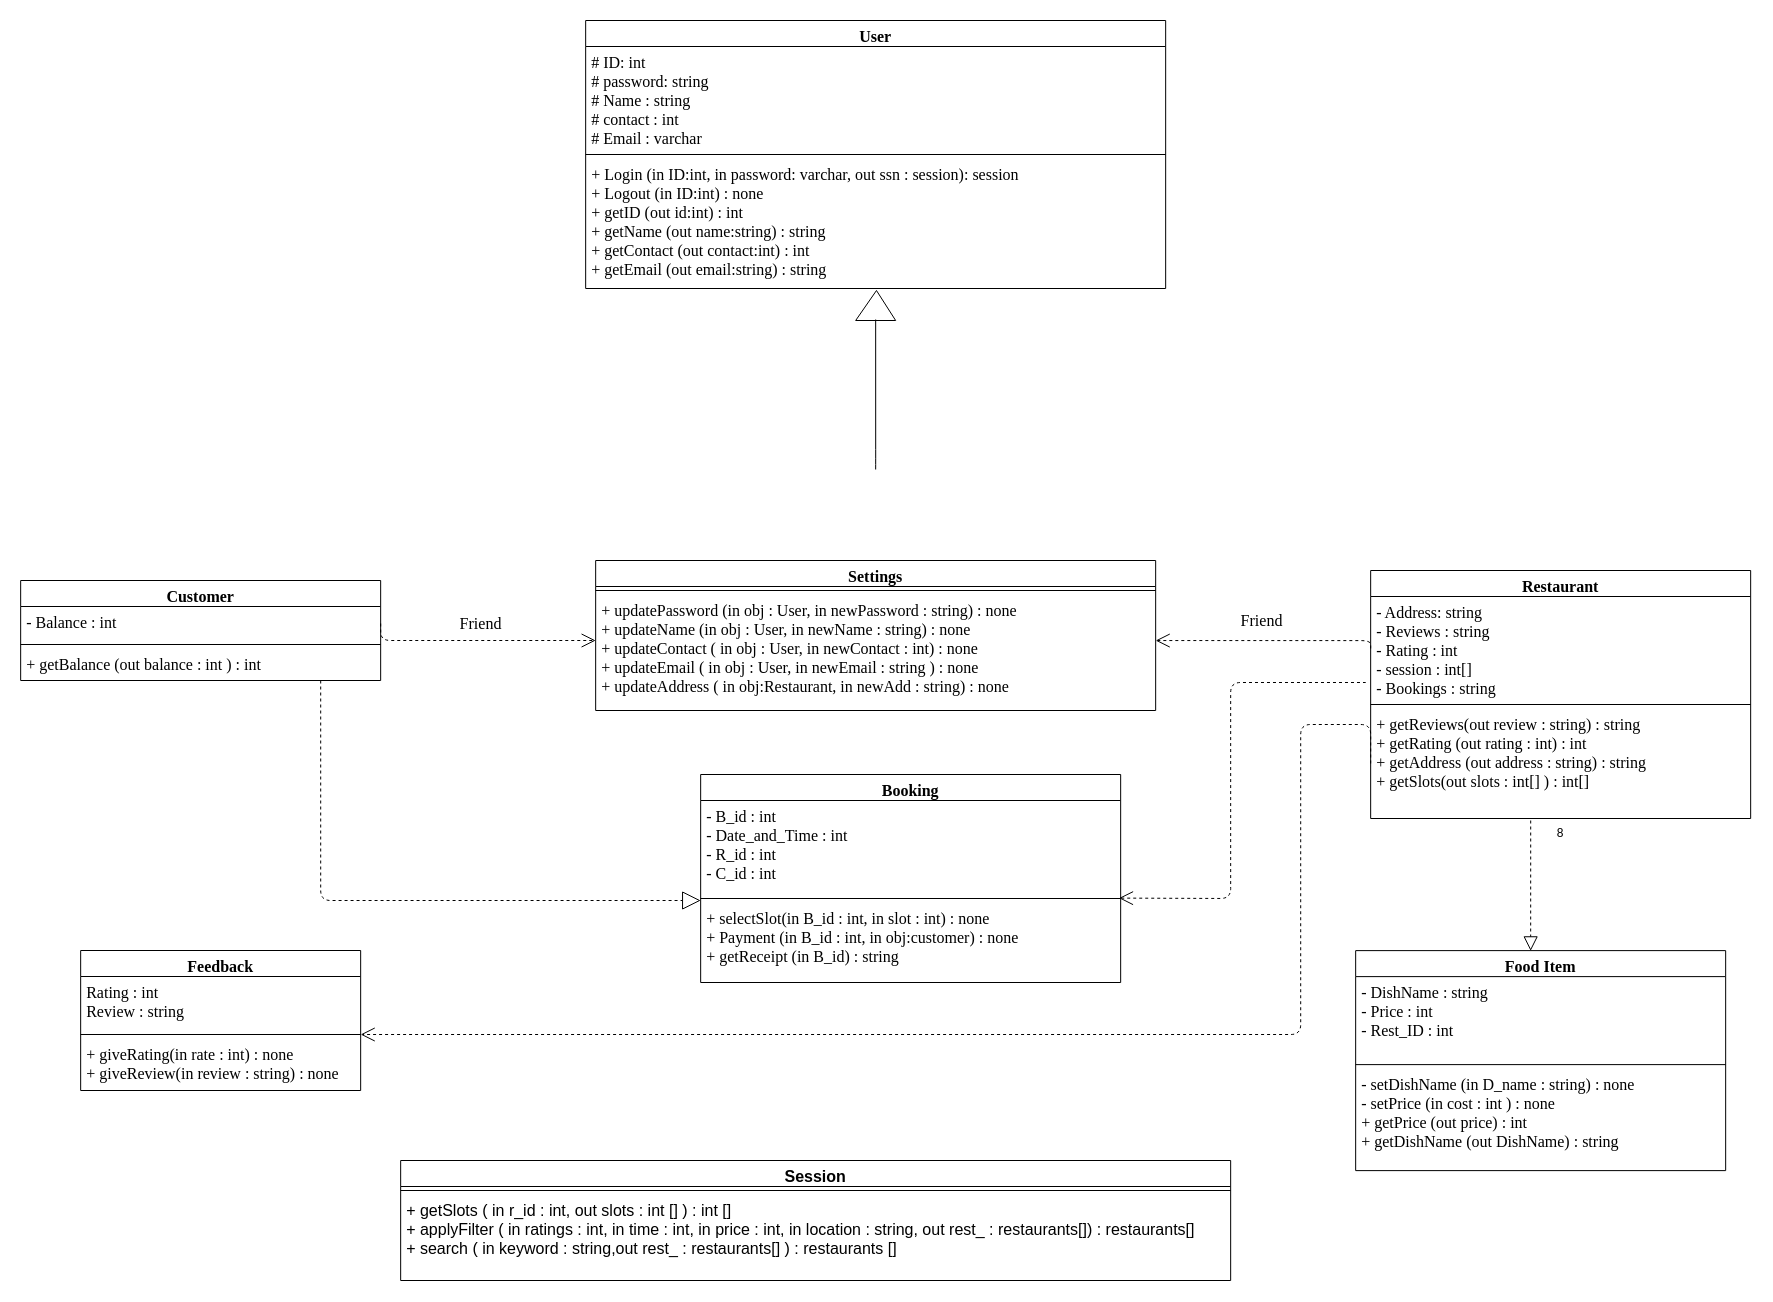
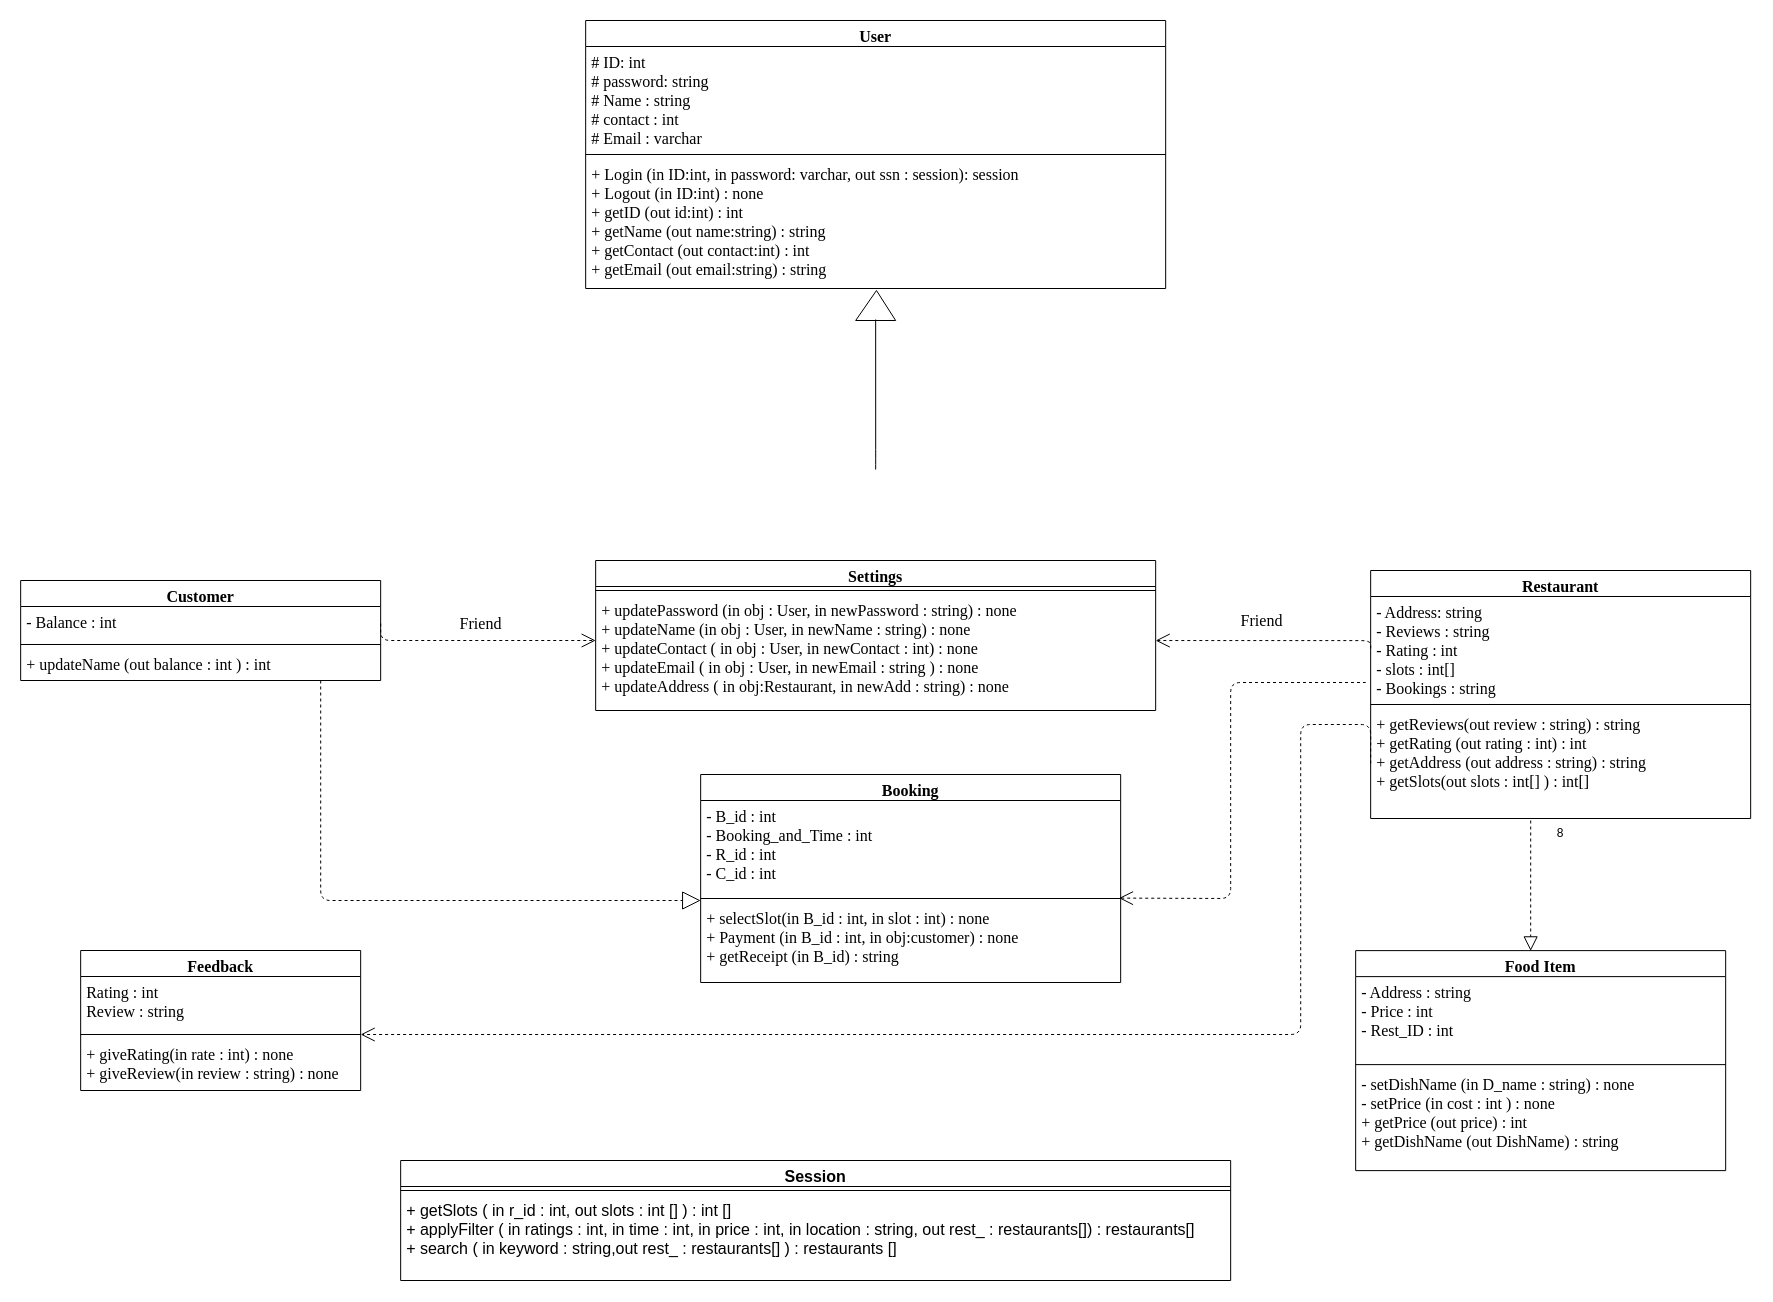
(1444, 613) -> (1444, 613)
(172, 665) -> (174, 665)
(747, 817) -> (747, 817)
(1434, 993) -> (1431, 993)
